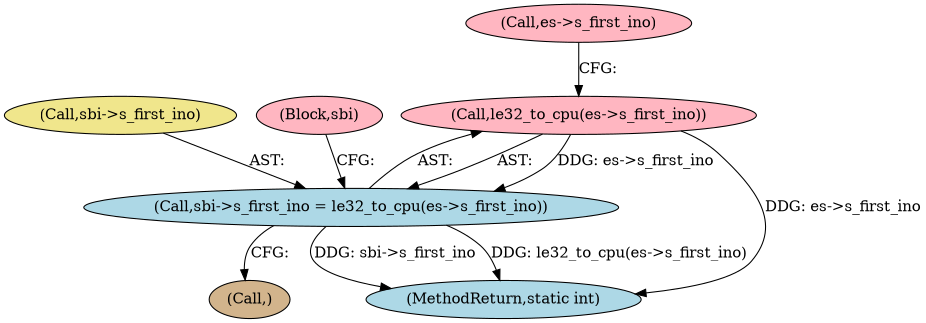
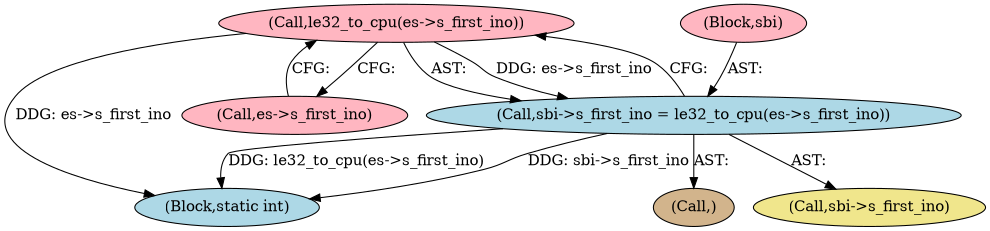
none -> (352, 66)
(229, 159) -> (778, 159)
(358, 161) -> (748, 69)
(438, 161) -> (691, 69)
(272, 253) -> (714, 161)
(504, 300) -> (227, 207)
